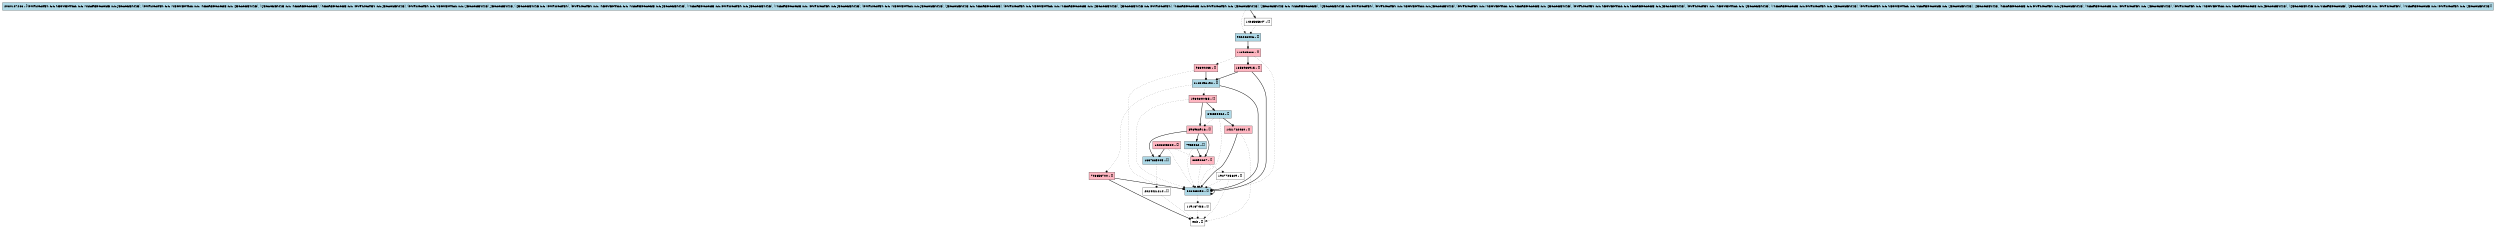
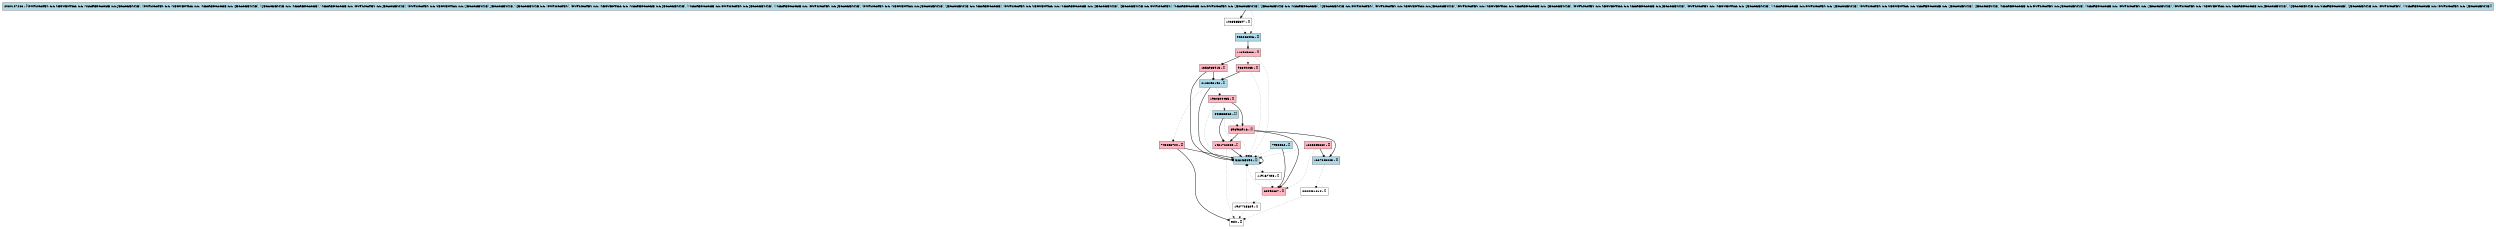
(1210, 106) -> (1224, 106)
(1198, 136) -> (1235, 136)
(1198, 214) -> (1271, 183)
